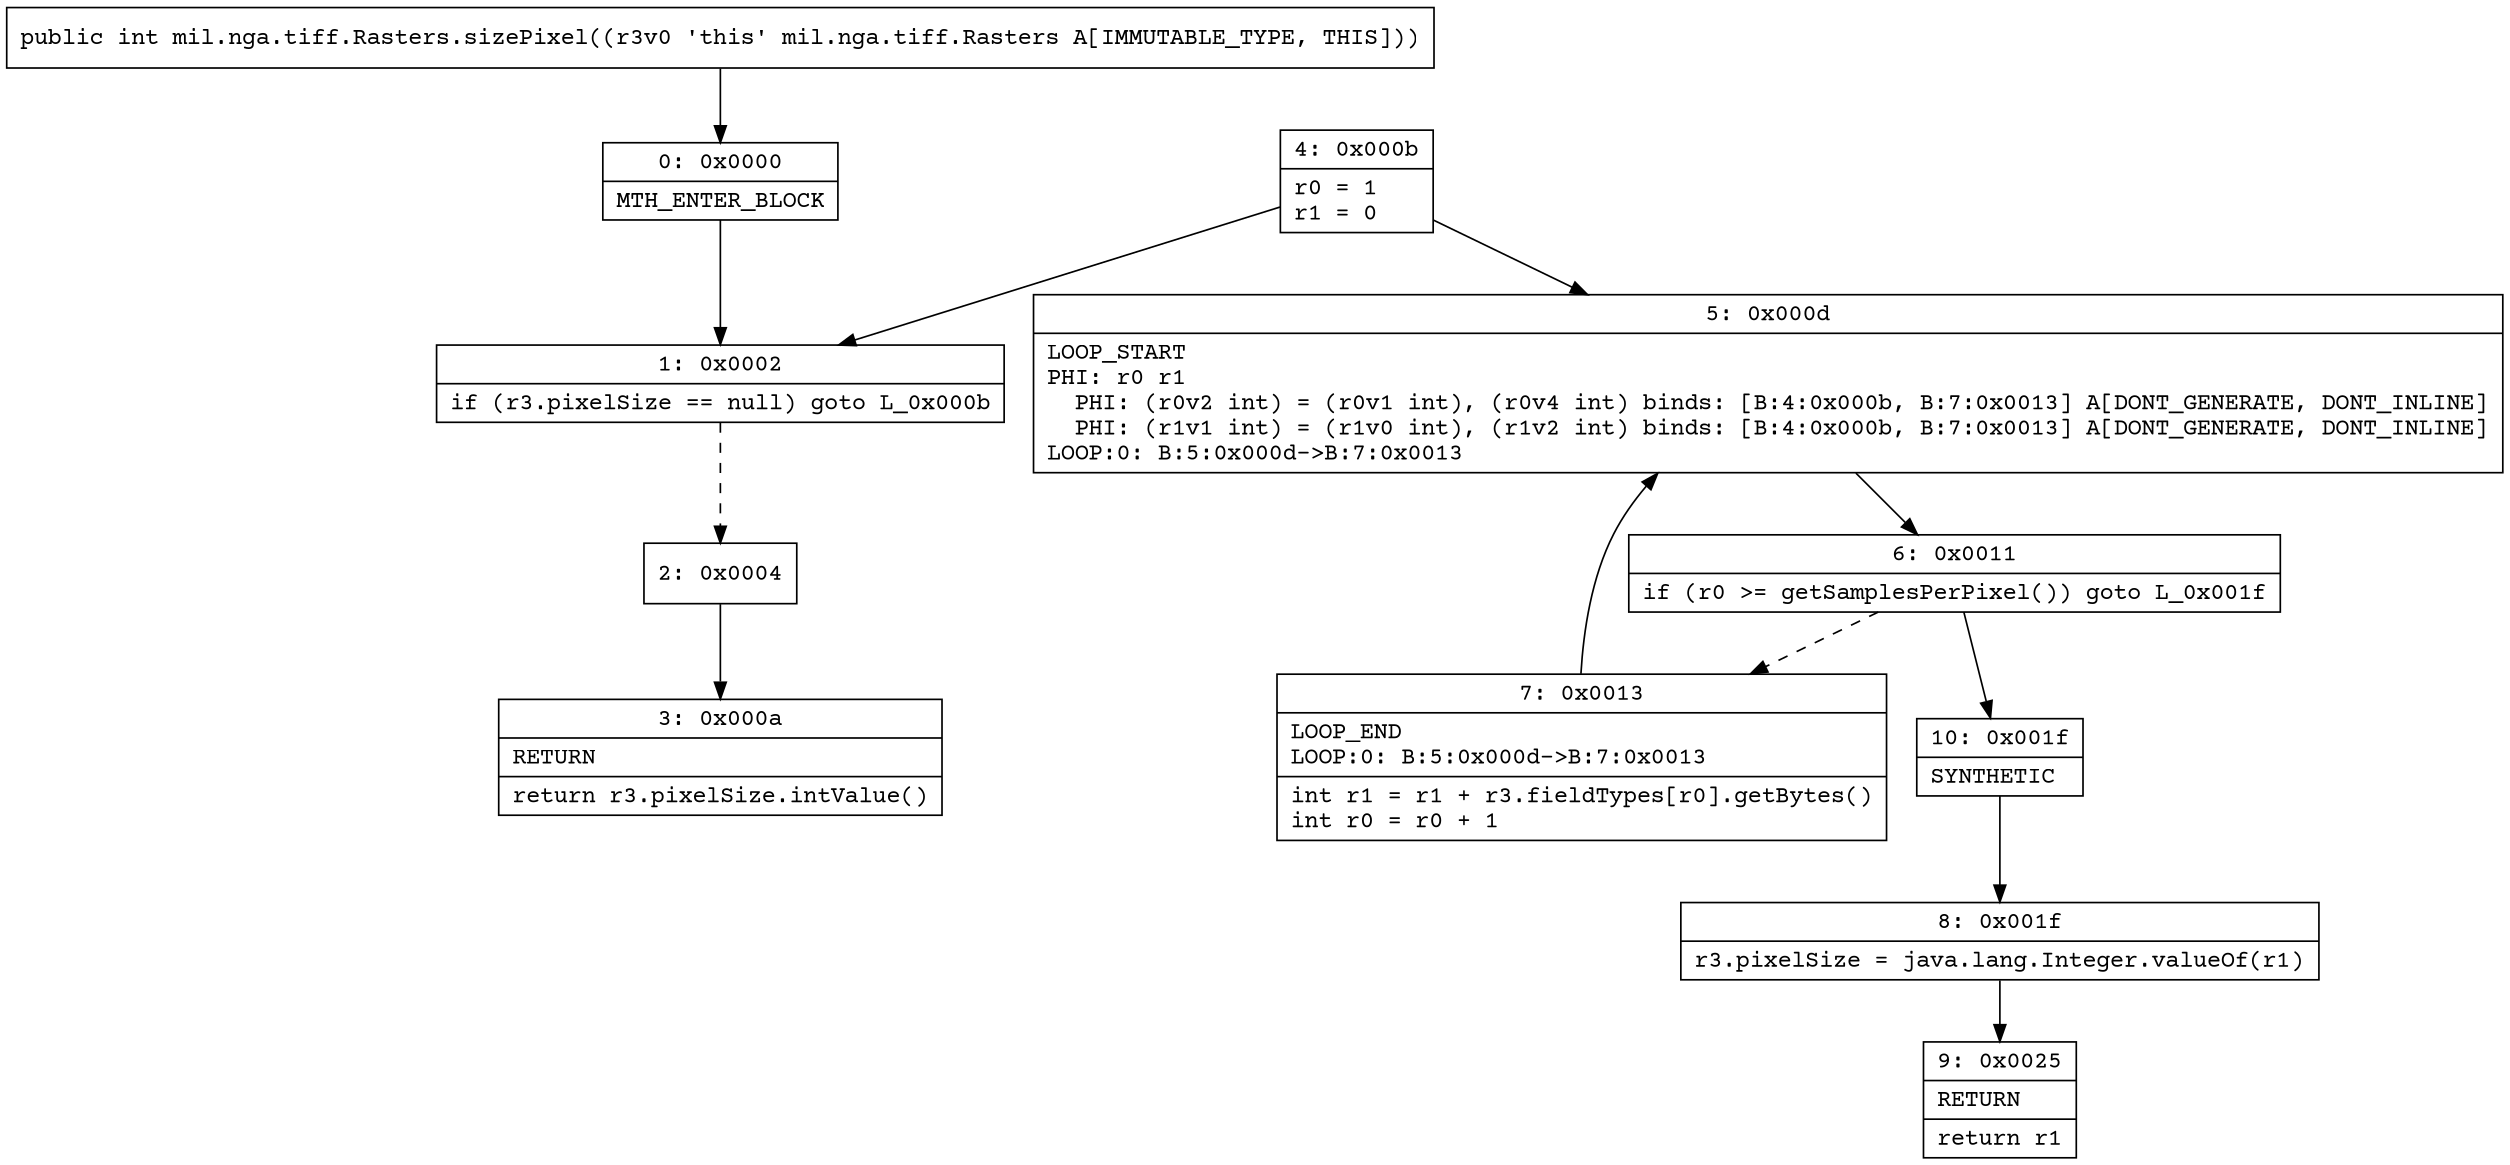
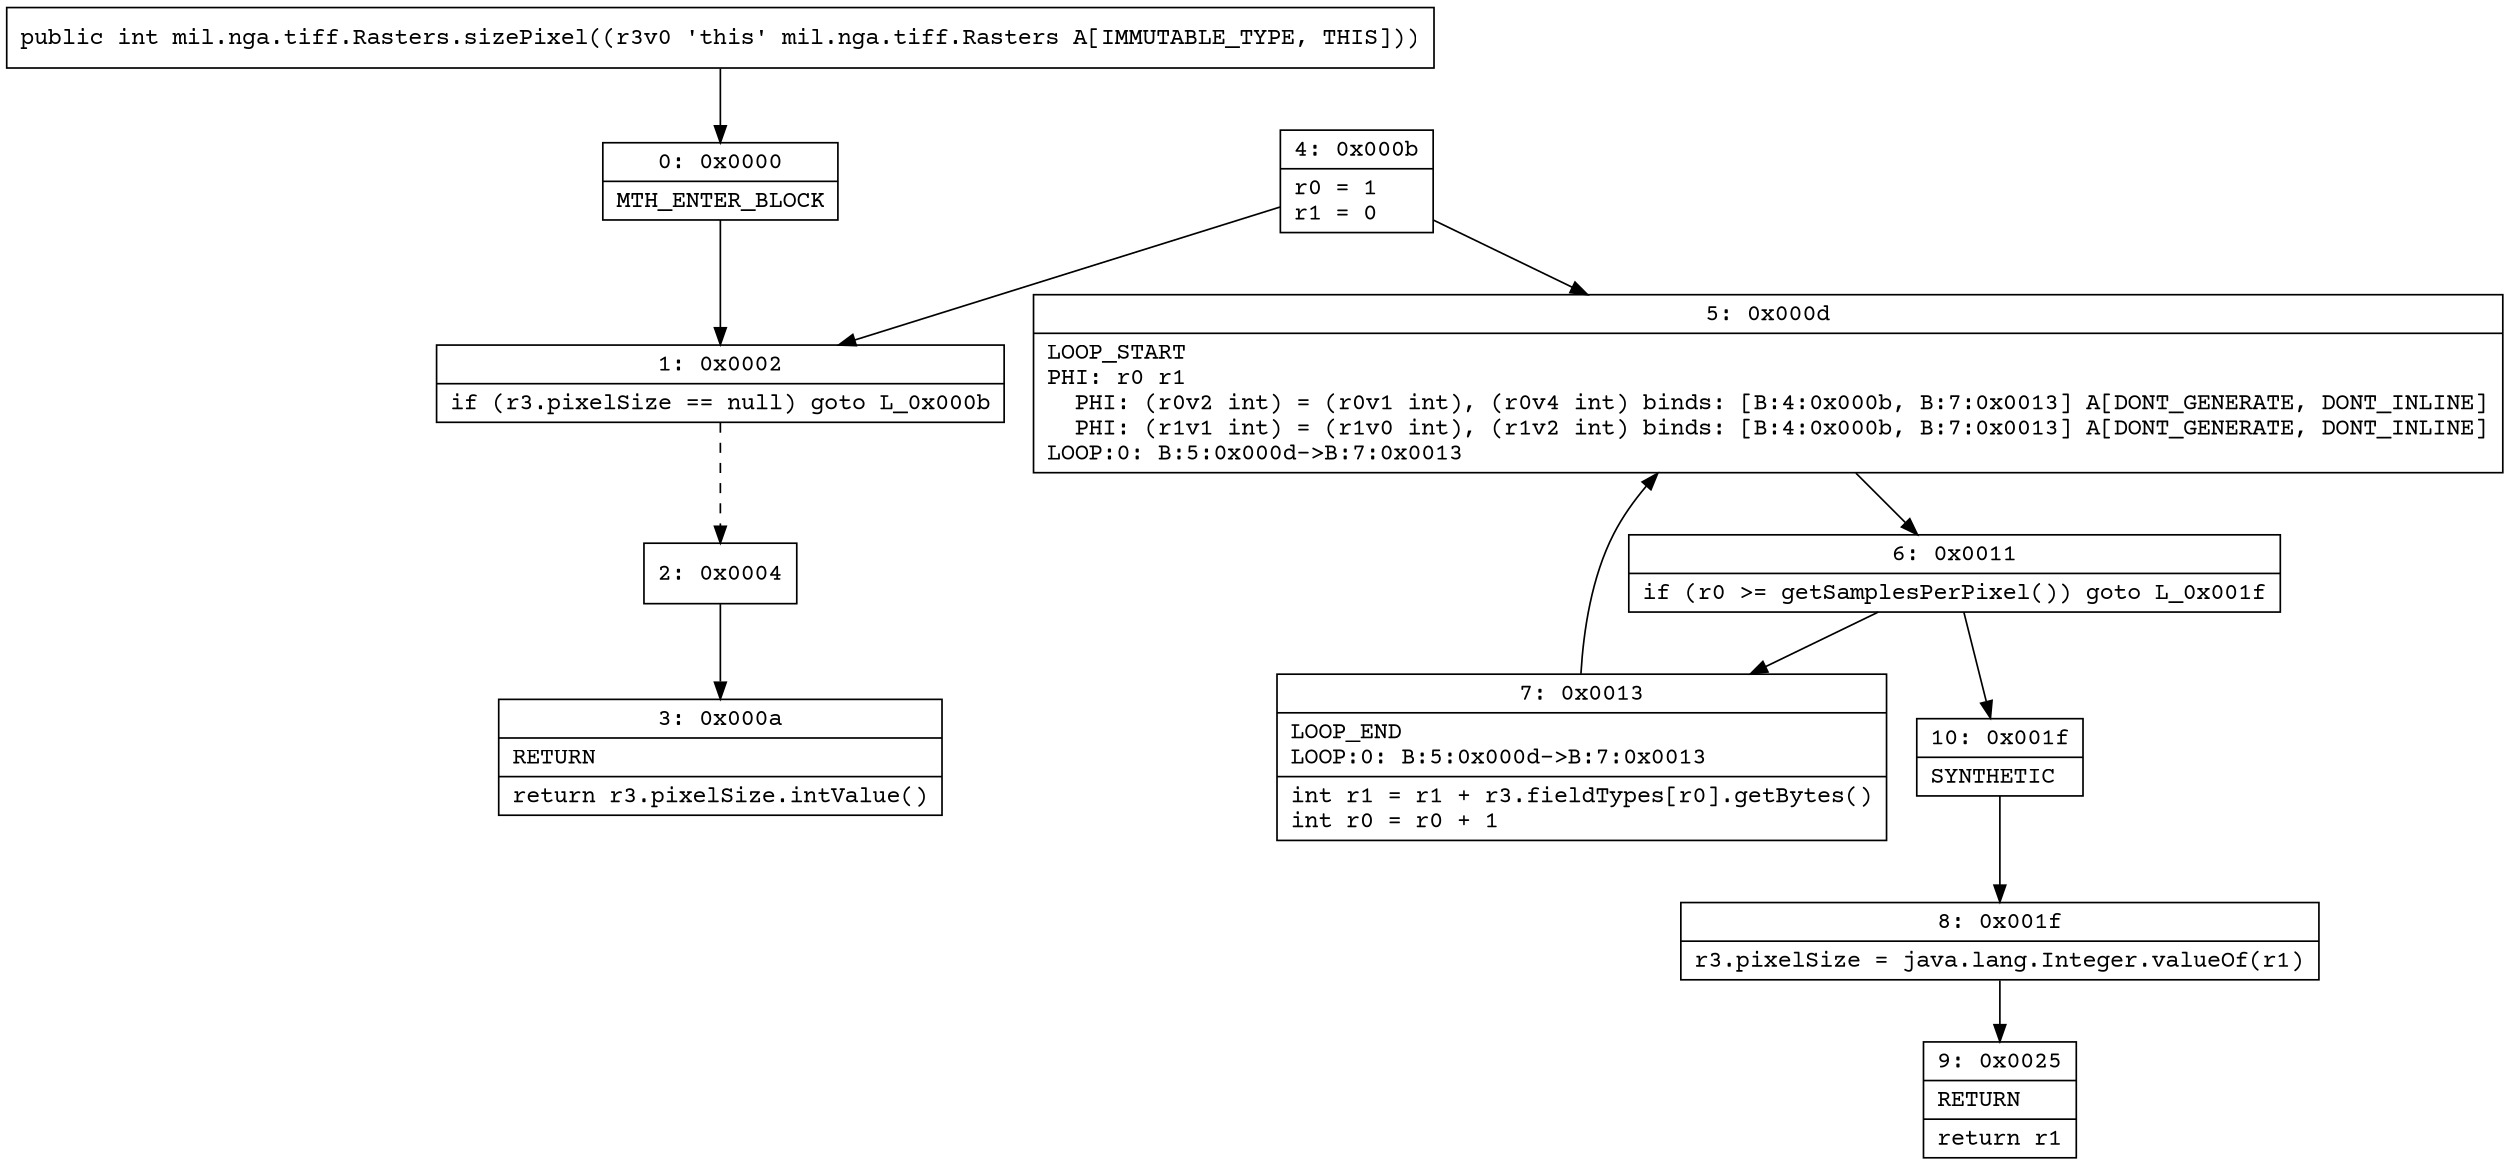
(1822, 639) -> (1822, 639)
